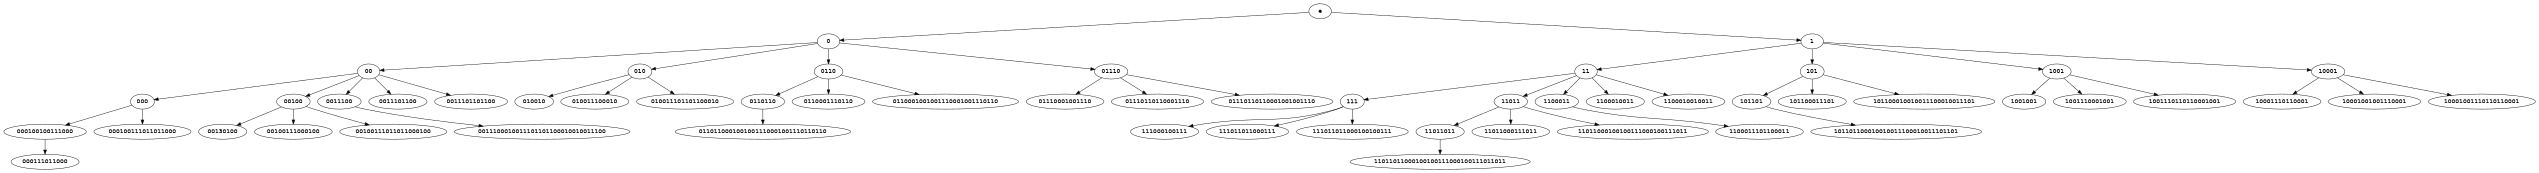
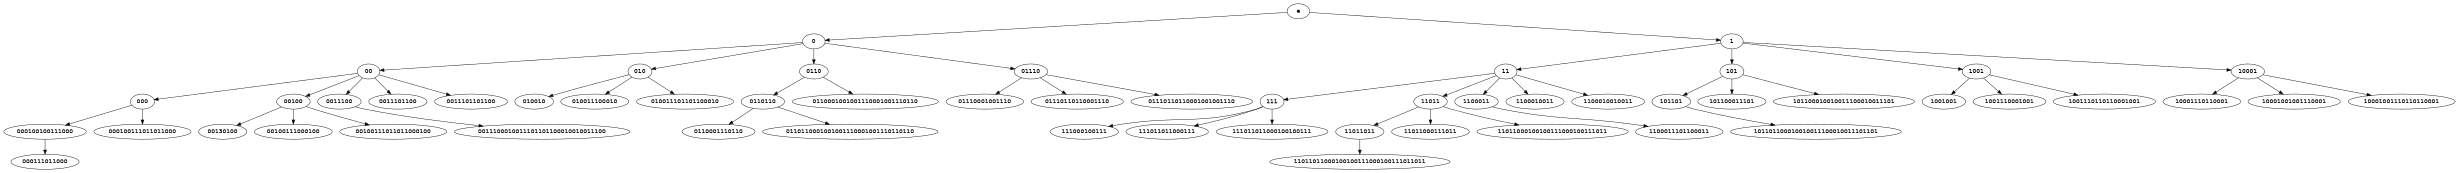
(829, 84) -> (743, 115)
